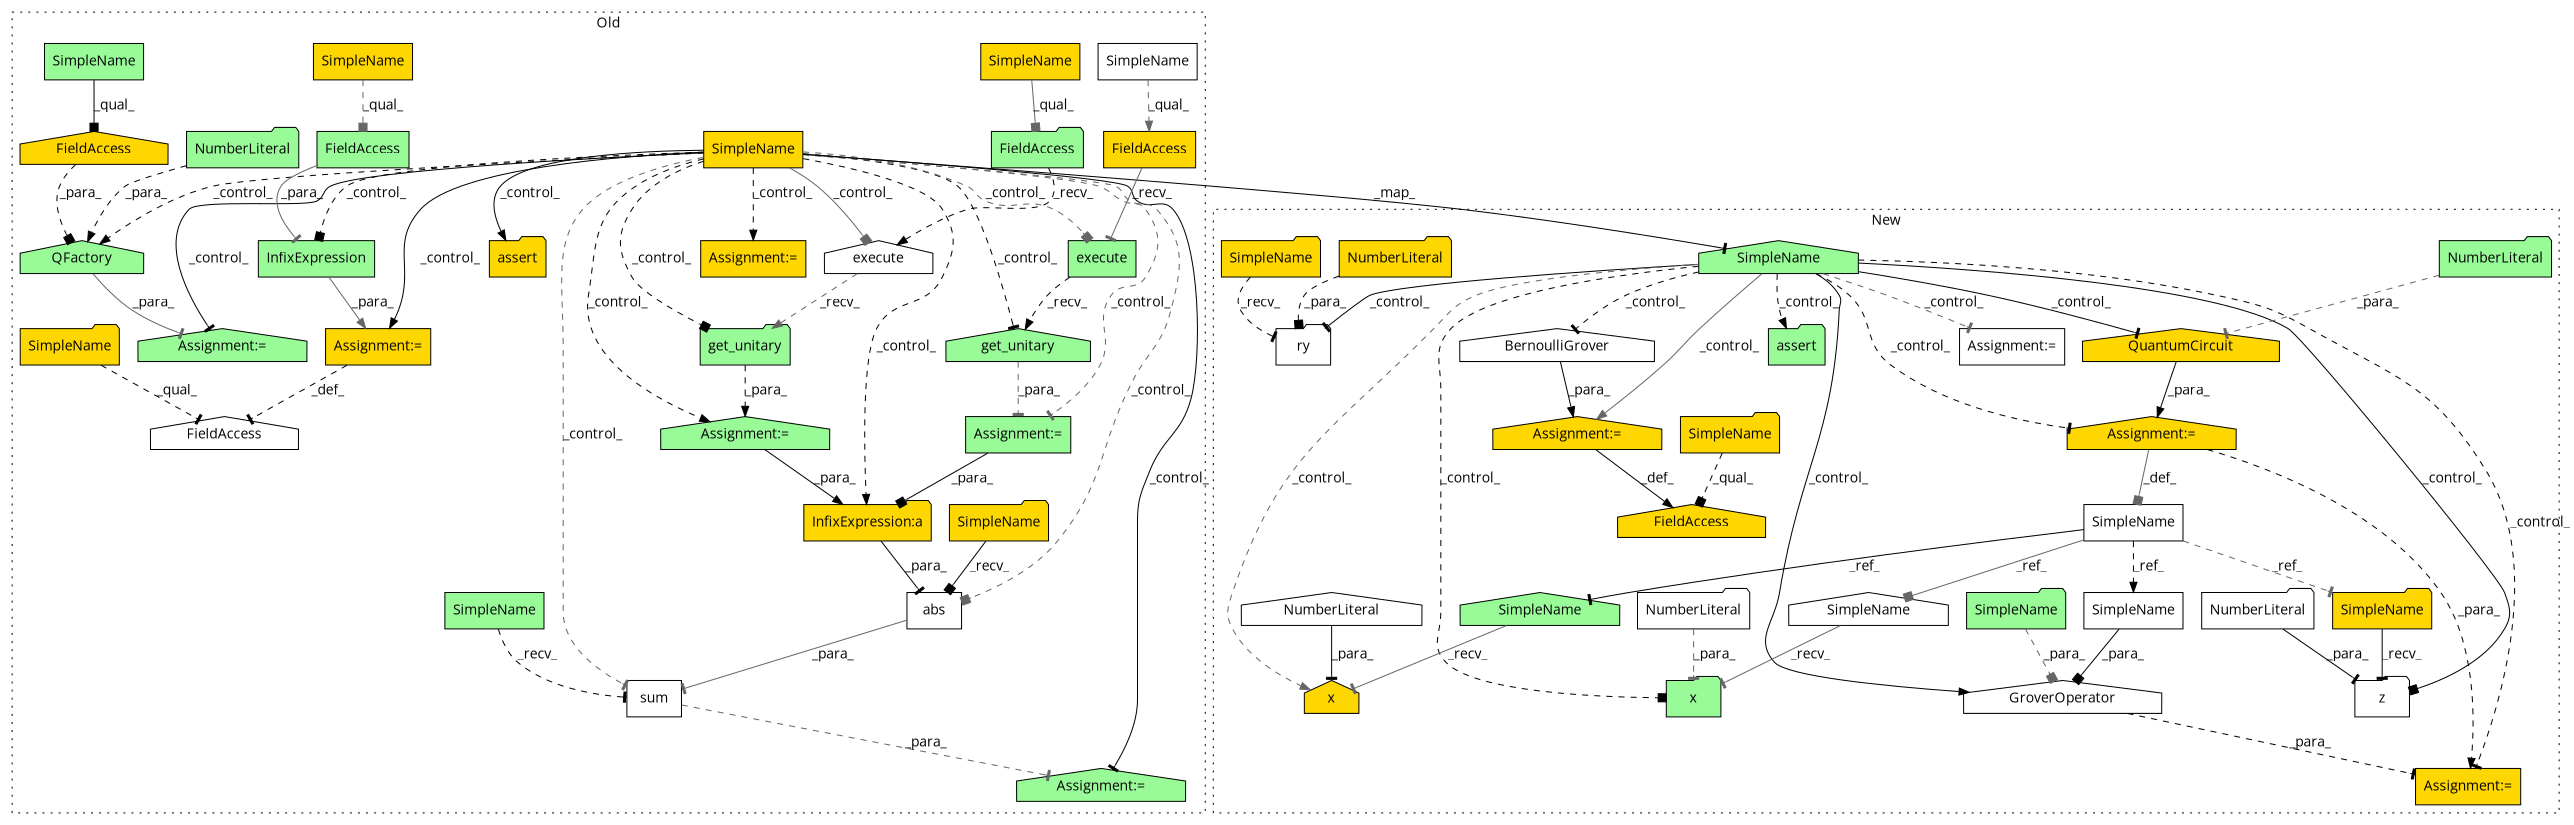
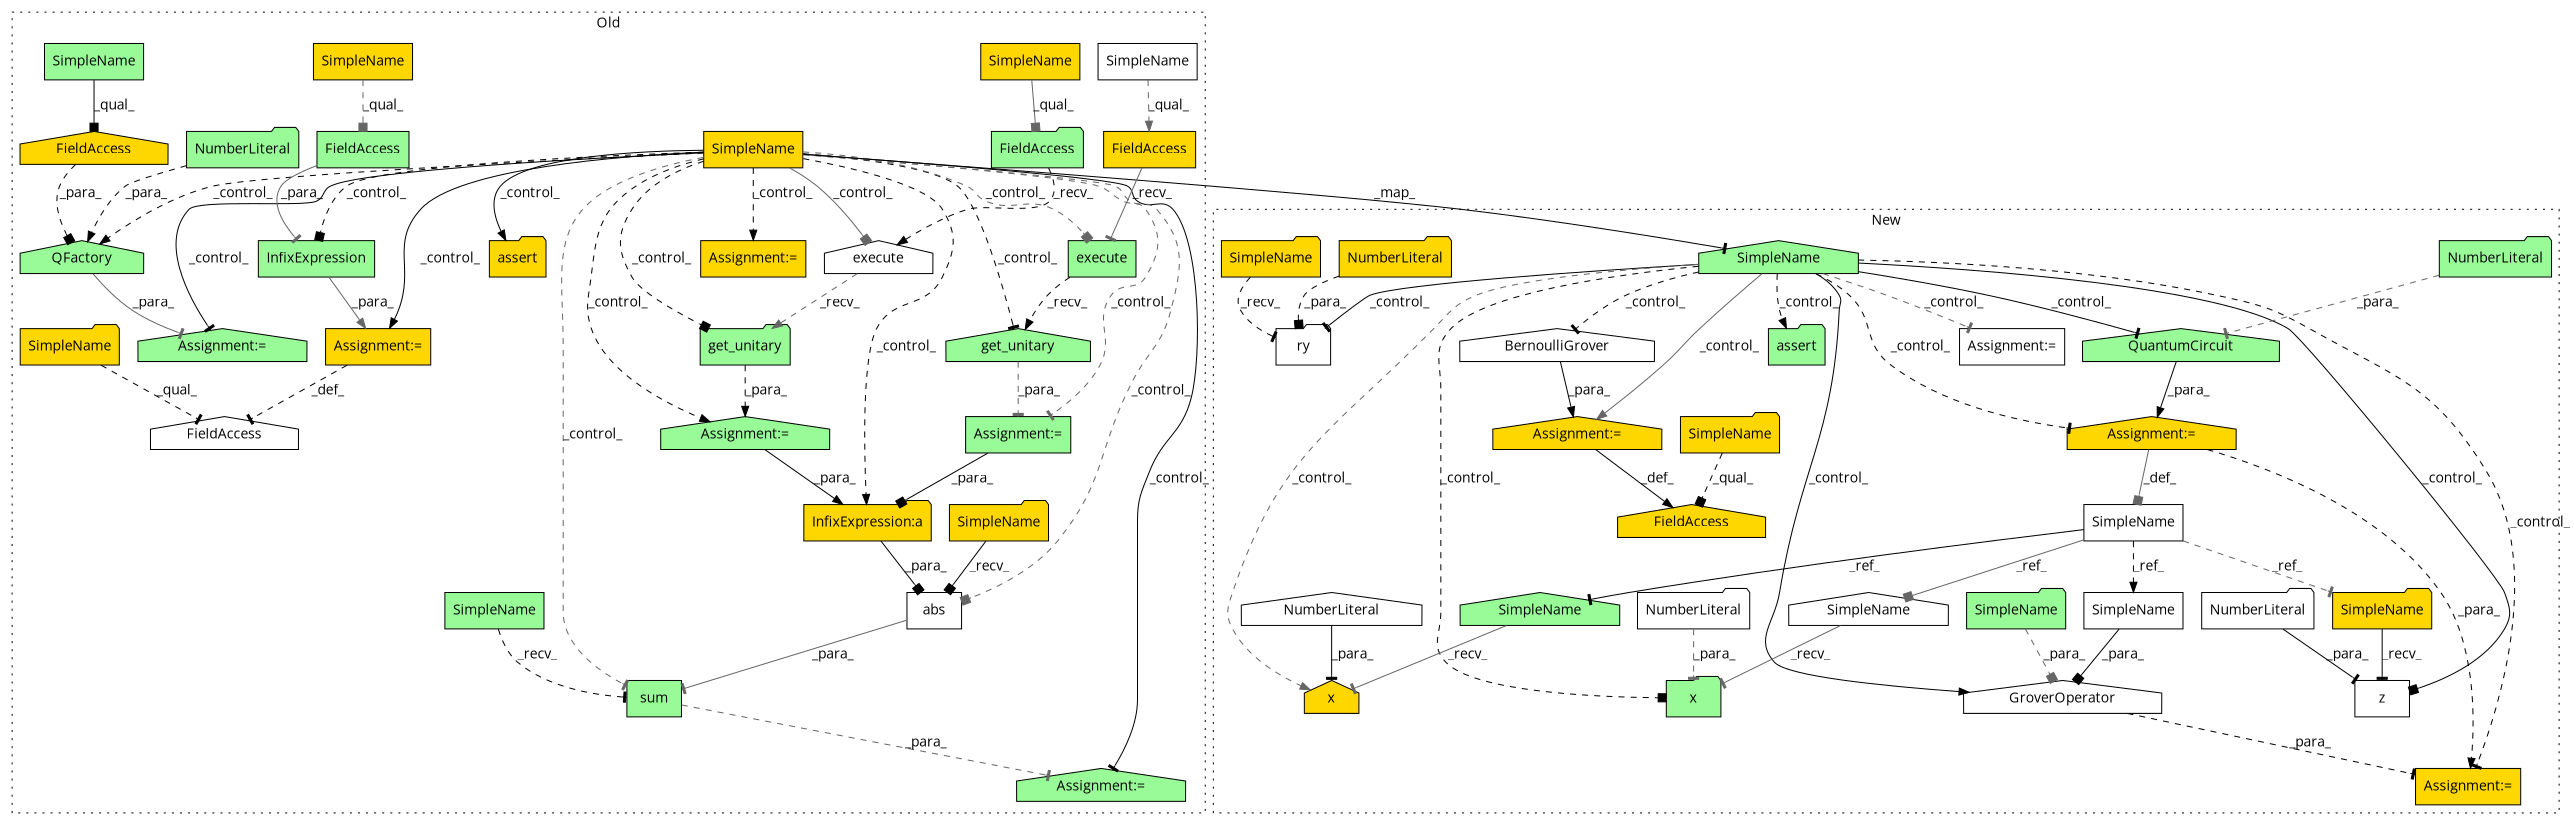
(2181, 347) -> (2181, 347)
(899, 565) -> (898, 563)
(654, 699) -> (654, 699)
(2382, 699) -> (2382, 699)
